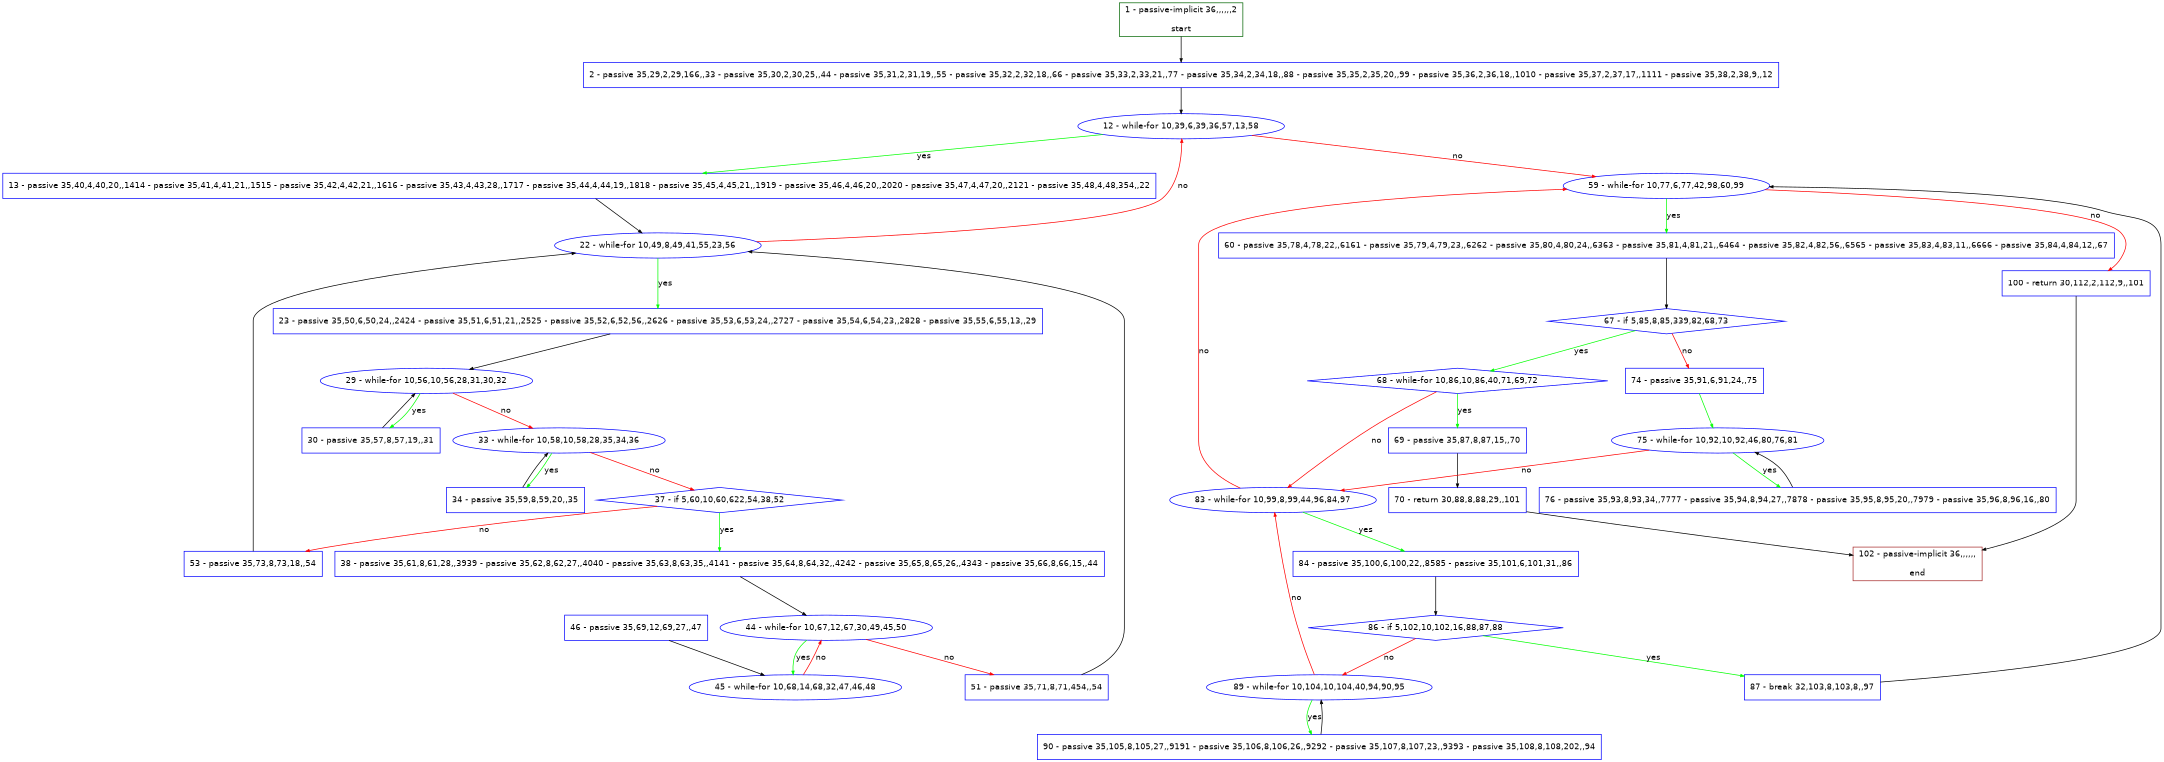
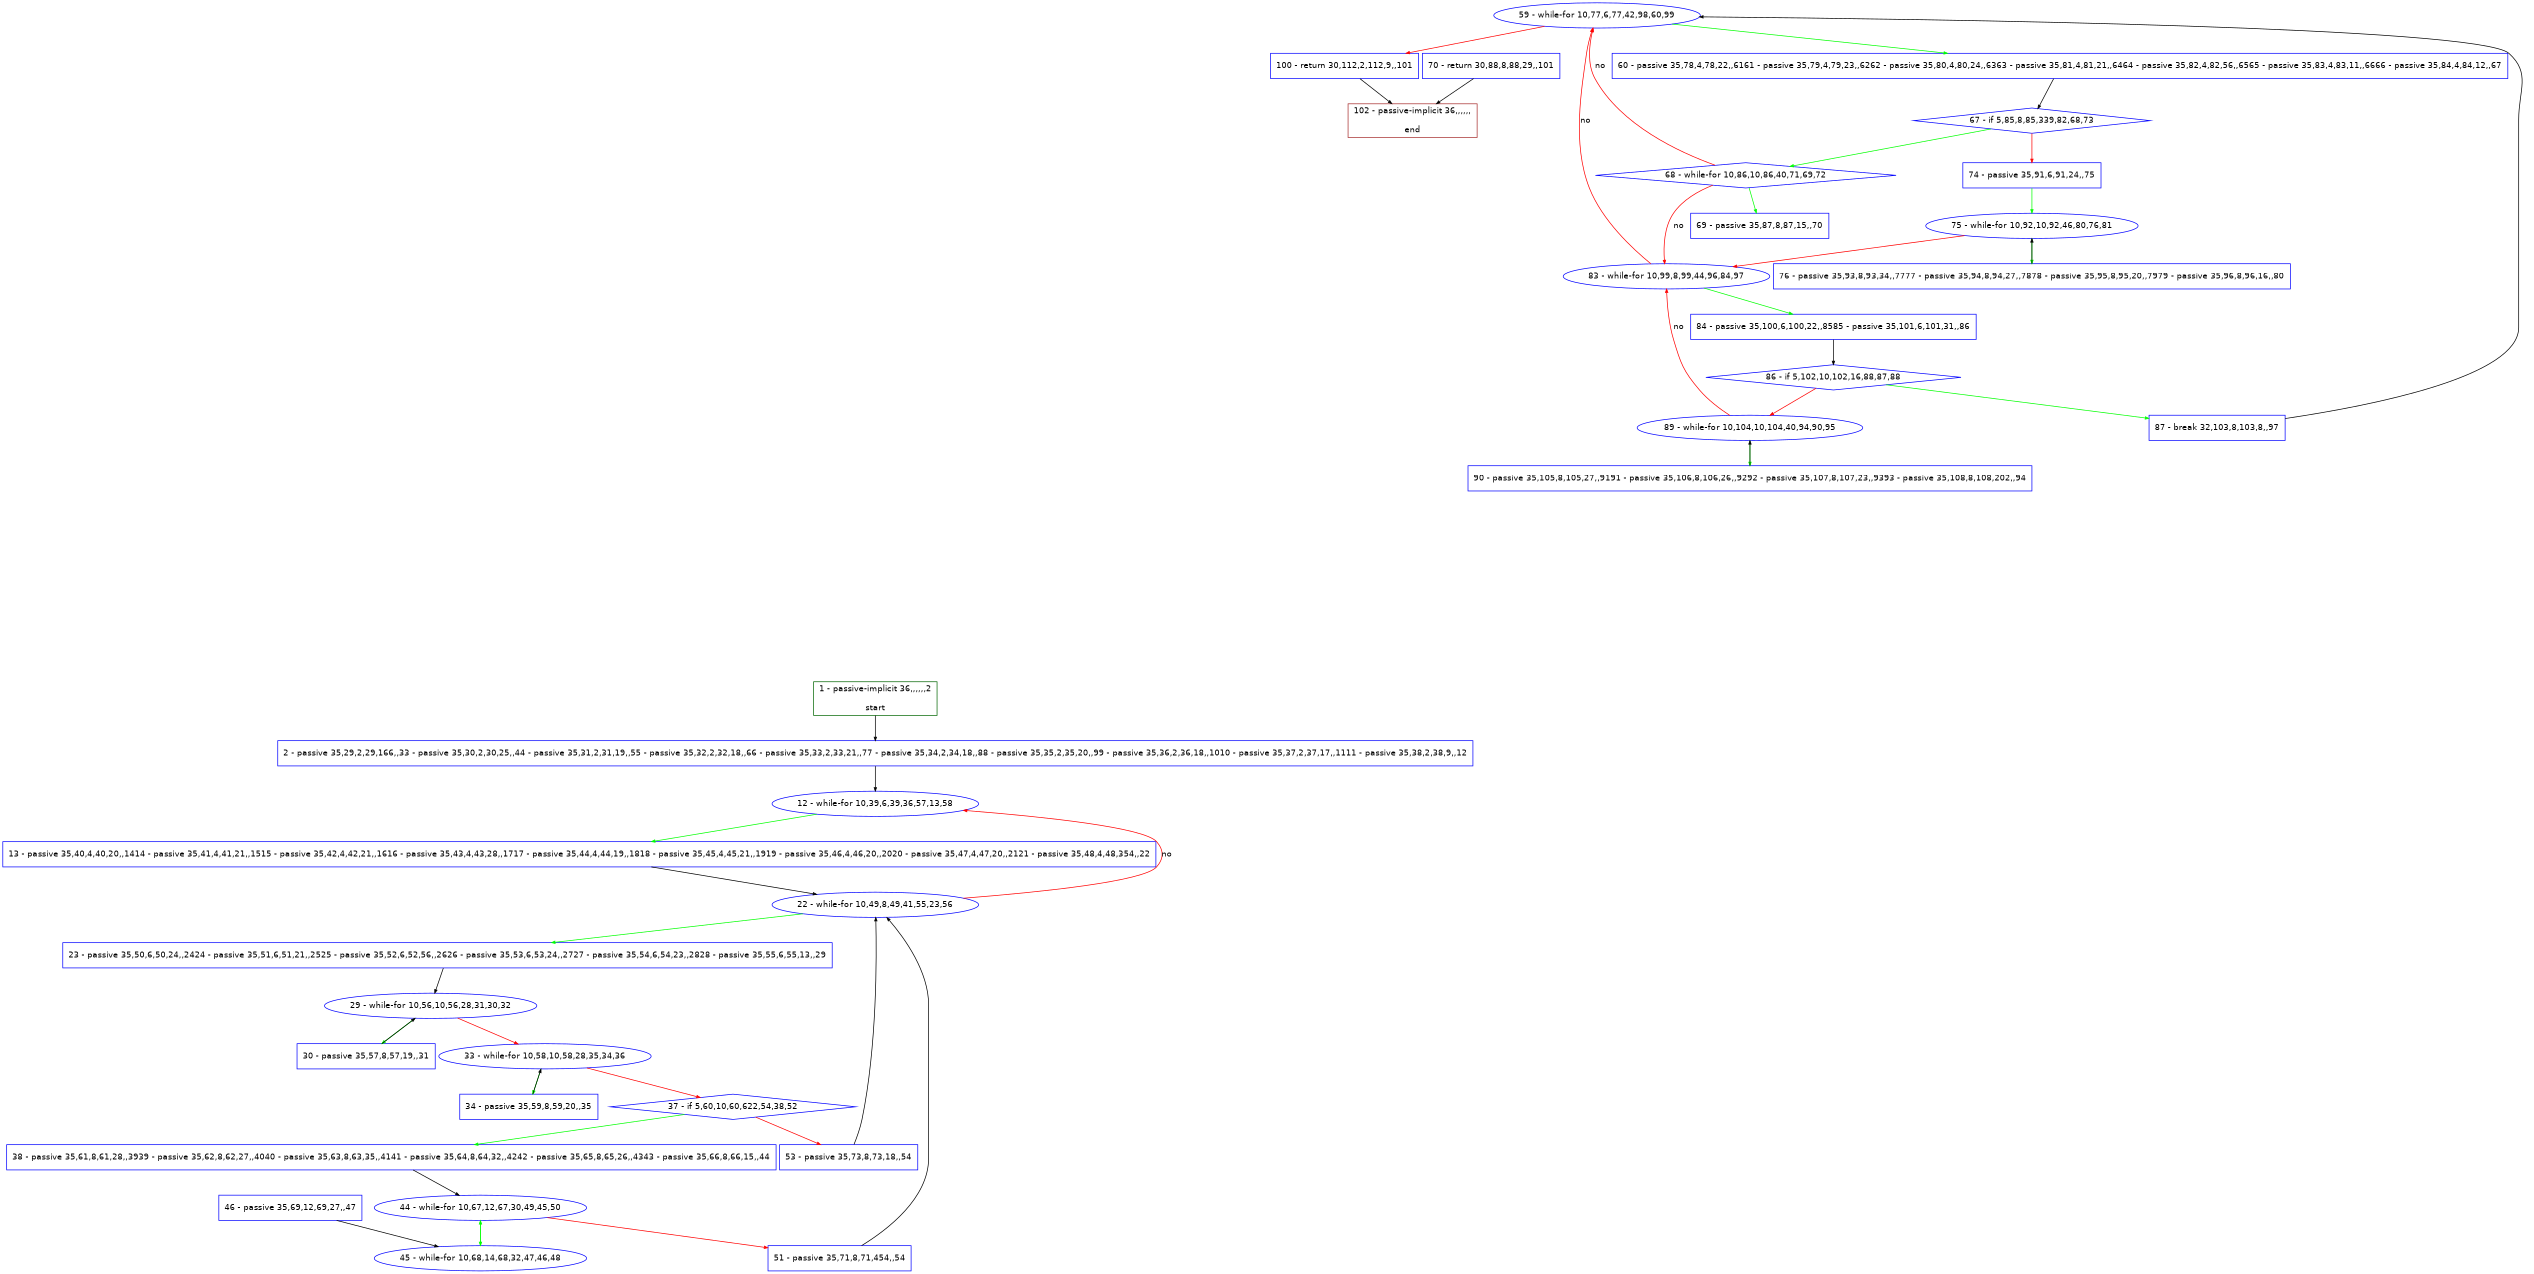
(1422, 156) -> (1628, 118)
(1457, 468) -> none
(812, 660) -> (480, 1235)
